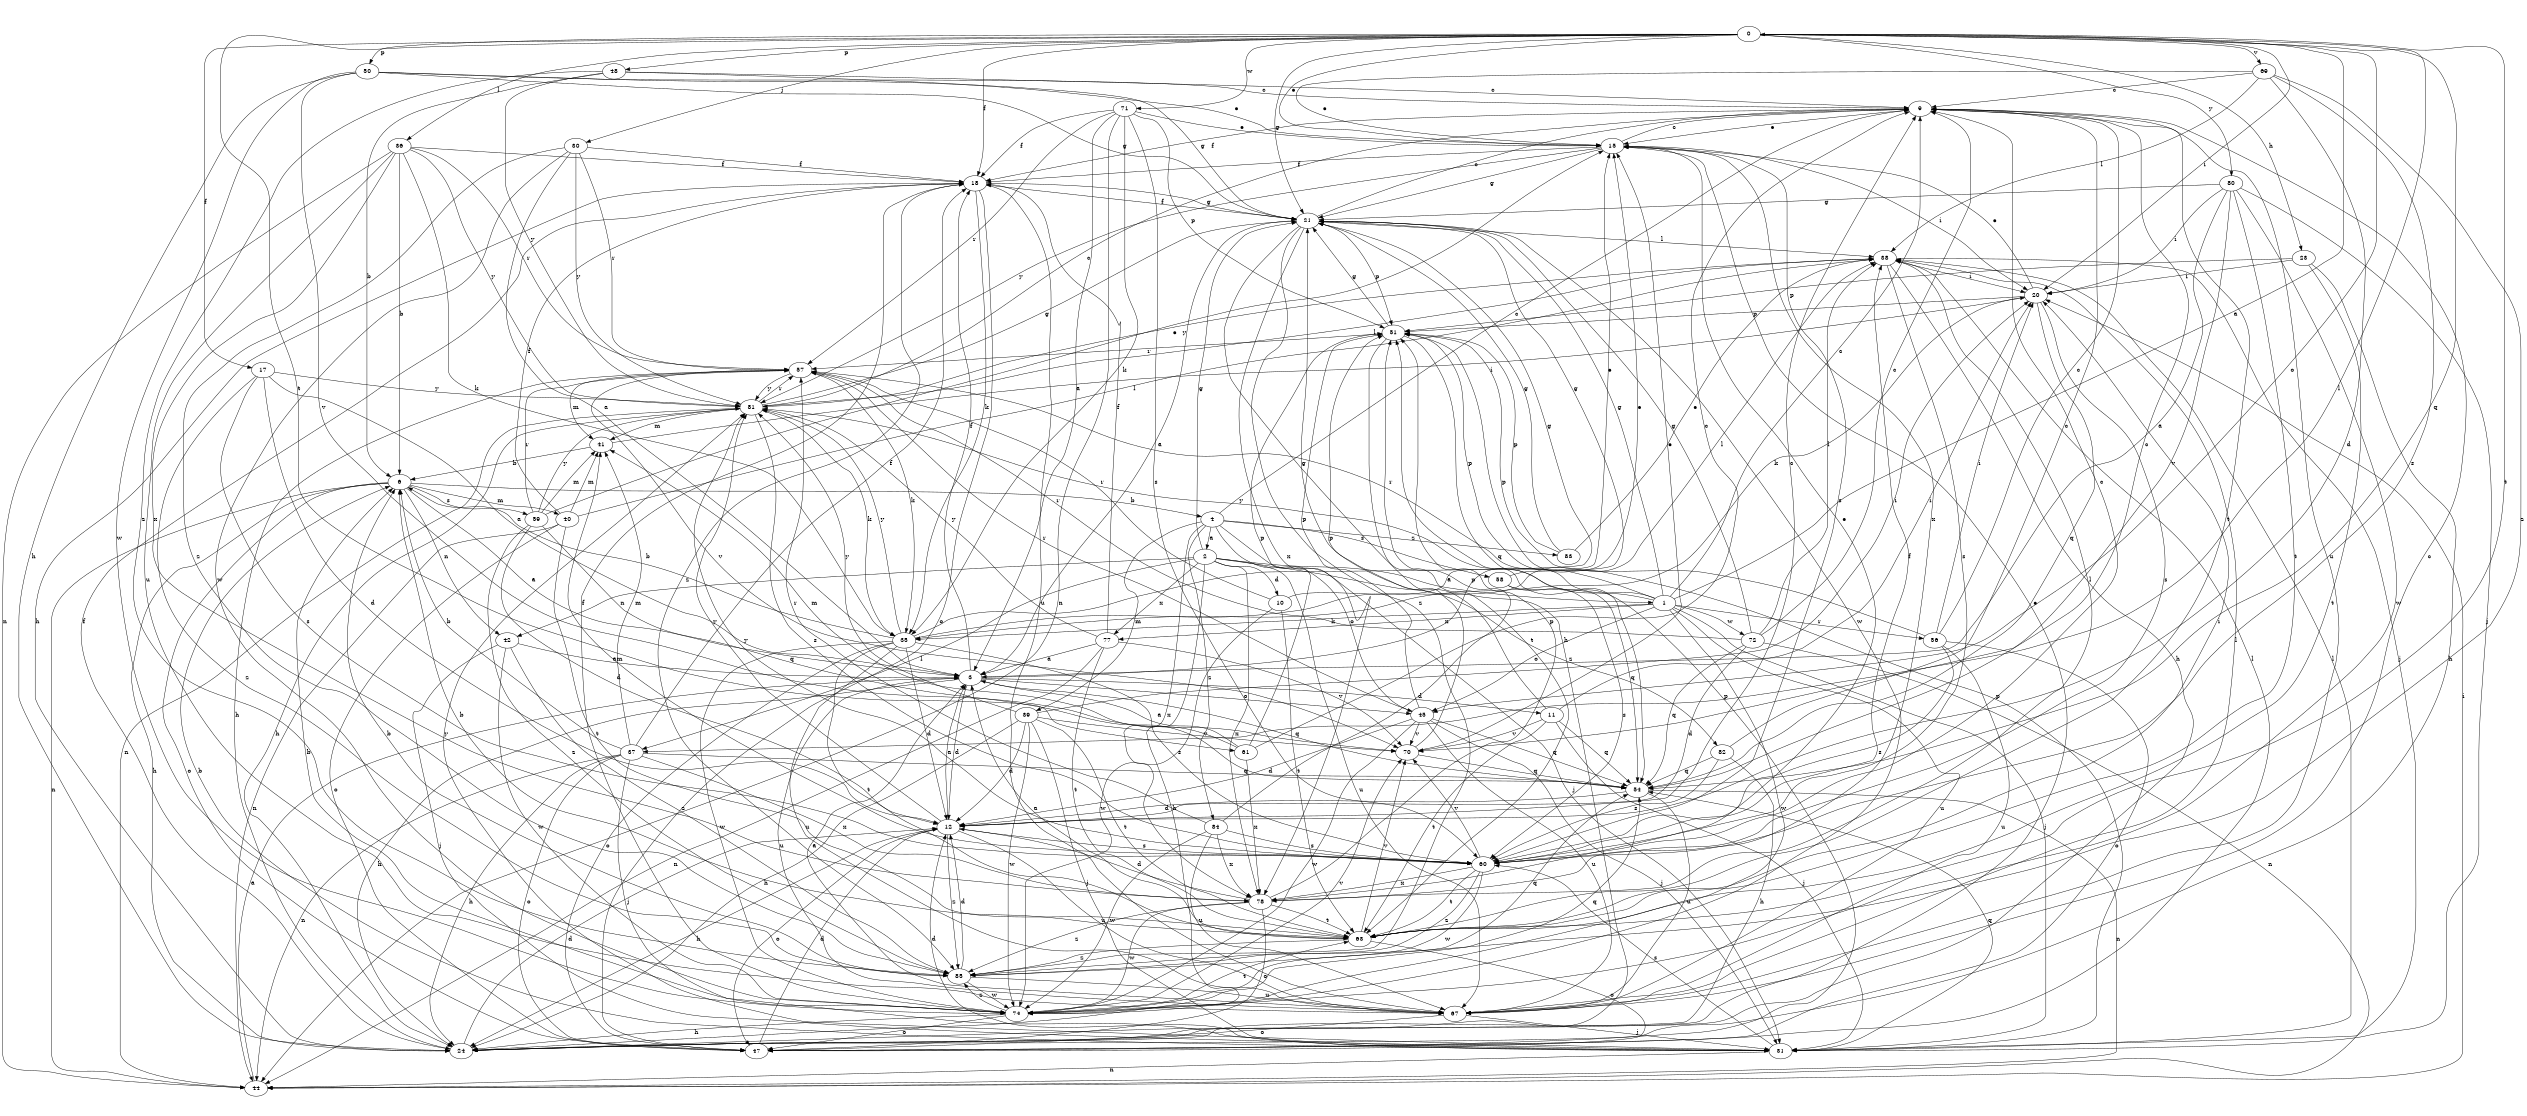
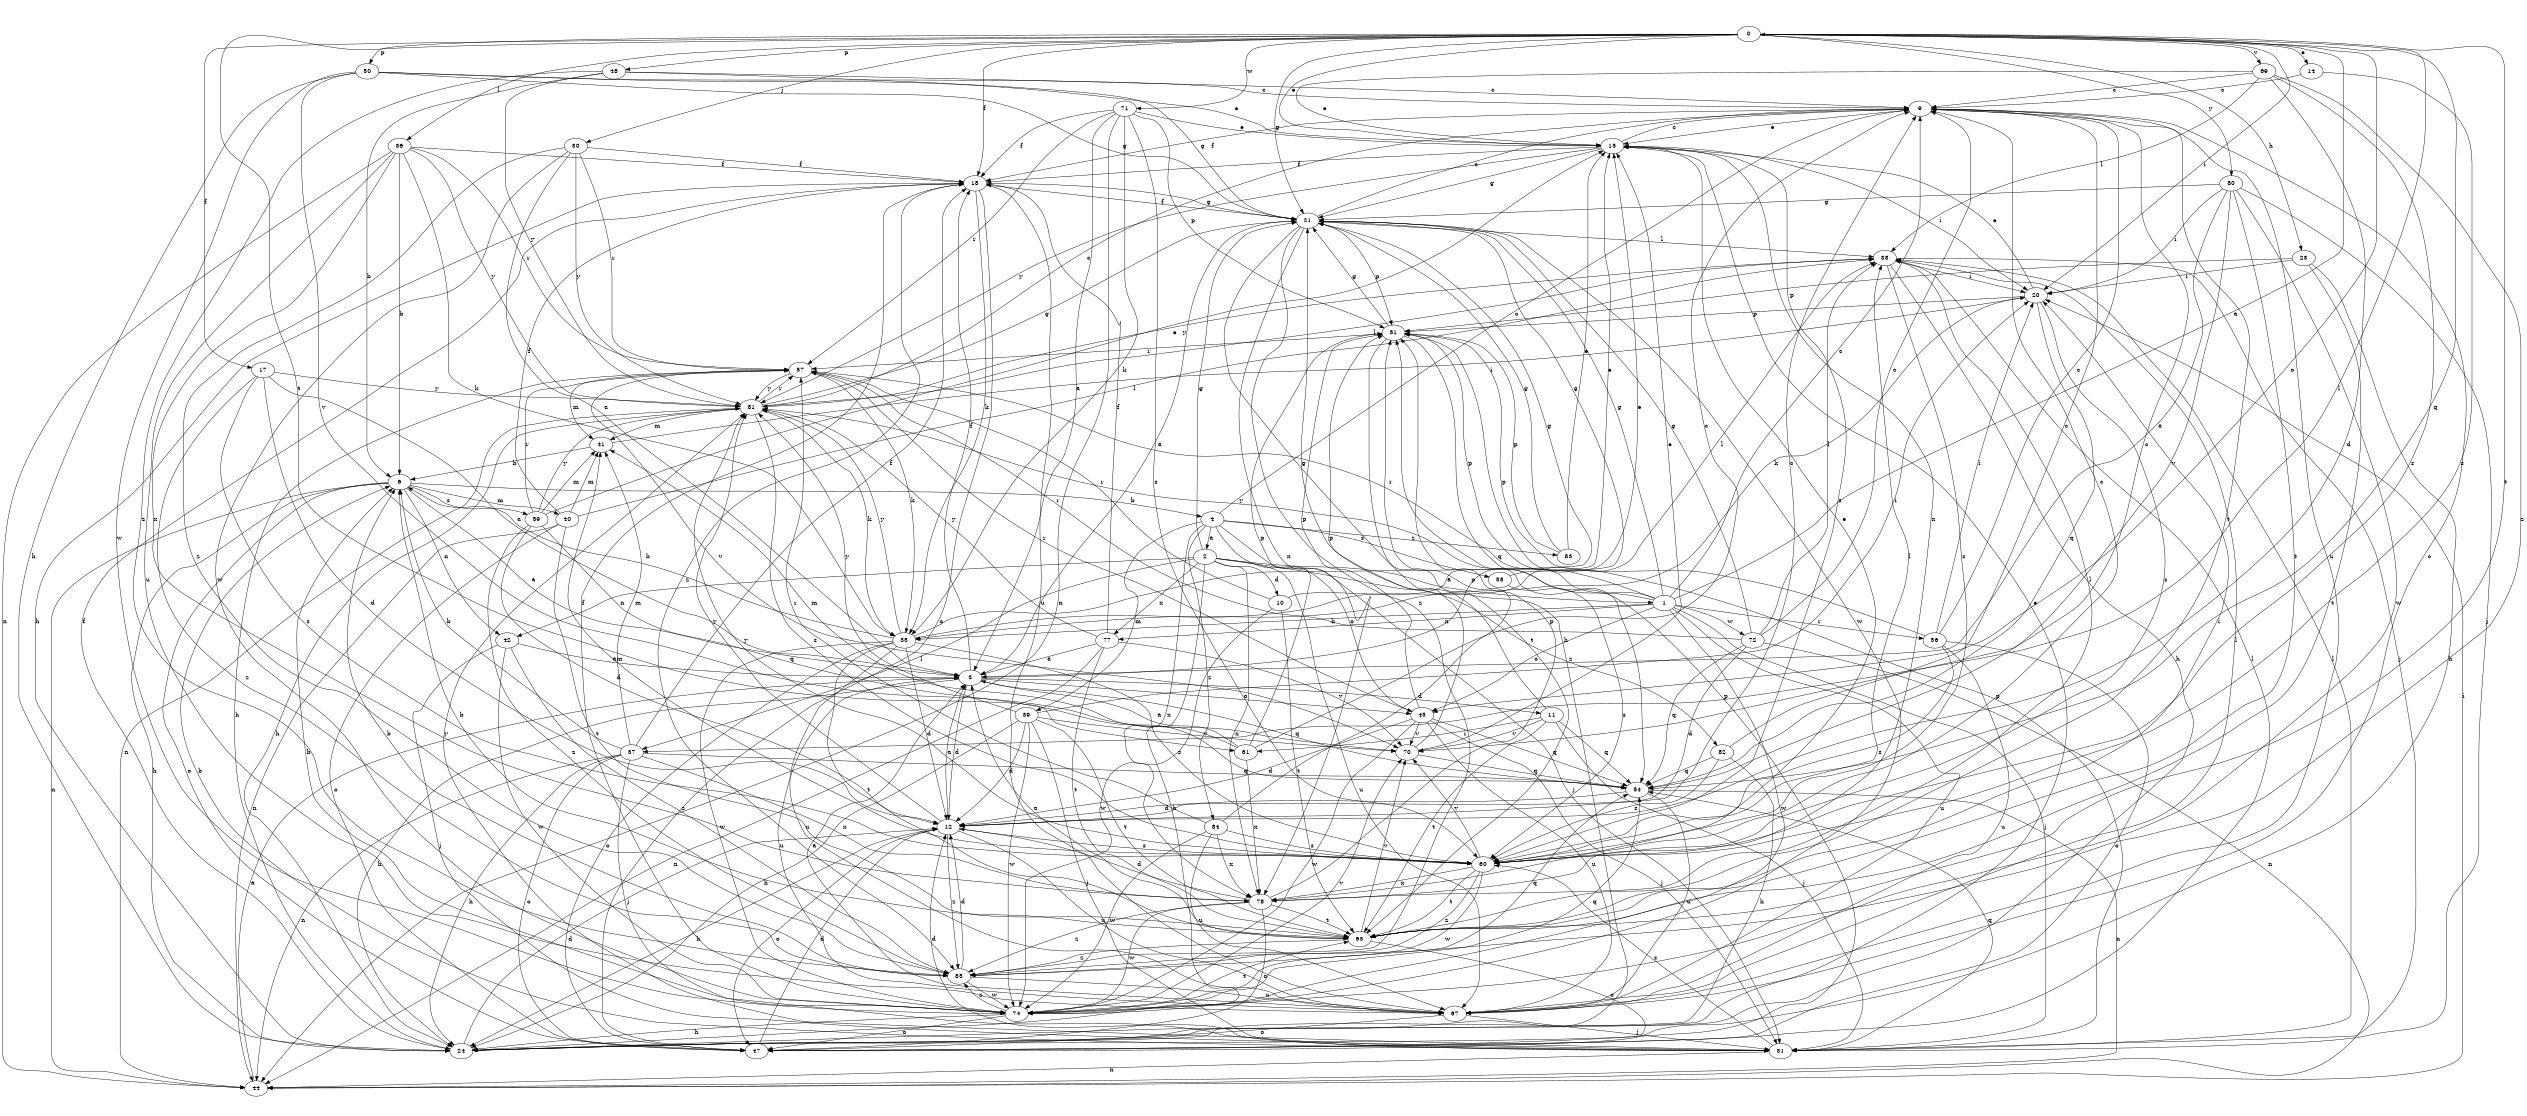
none -> (2311, 71)
(1704, 382) -> (1583, 360)
(1910, 557) -> (1910, 557)
(1869, 602) -> (1402, 739)
(1621, 638) -> none
